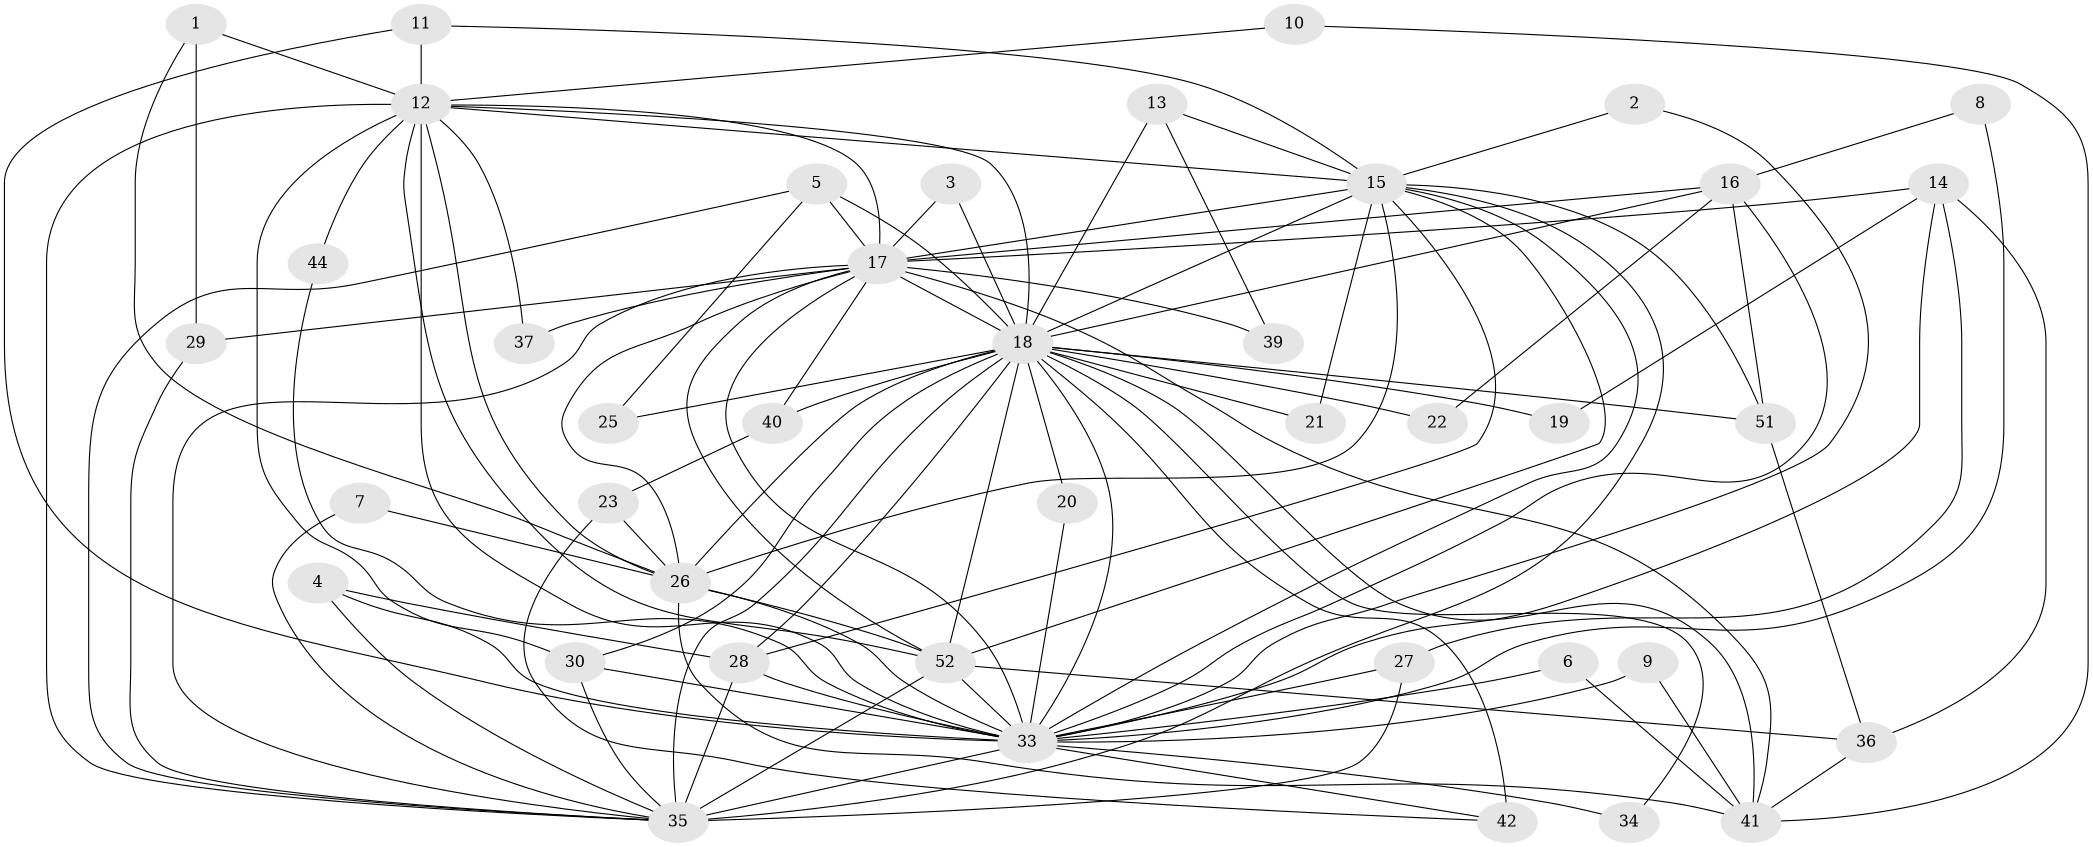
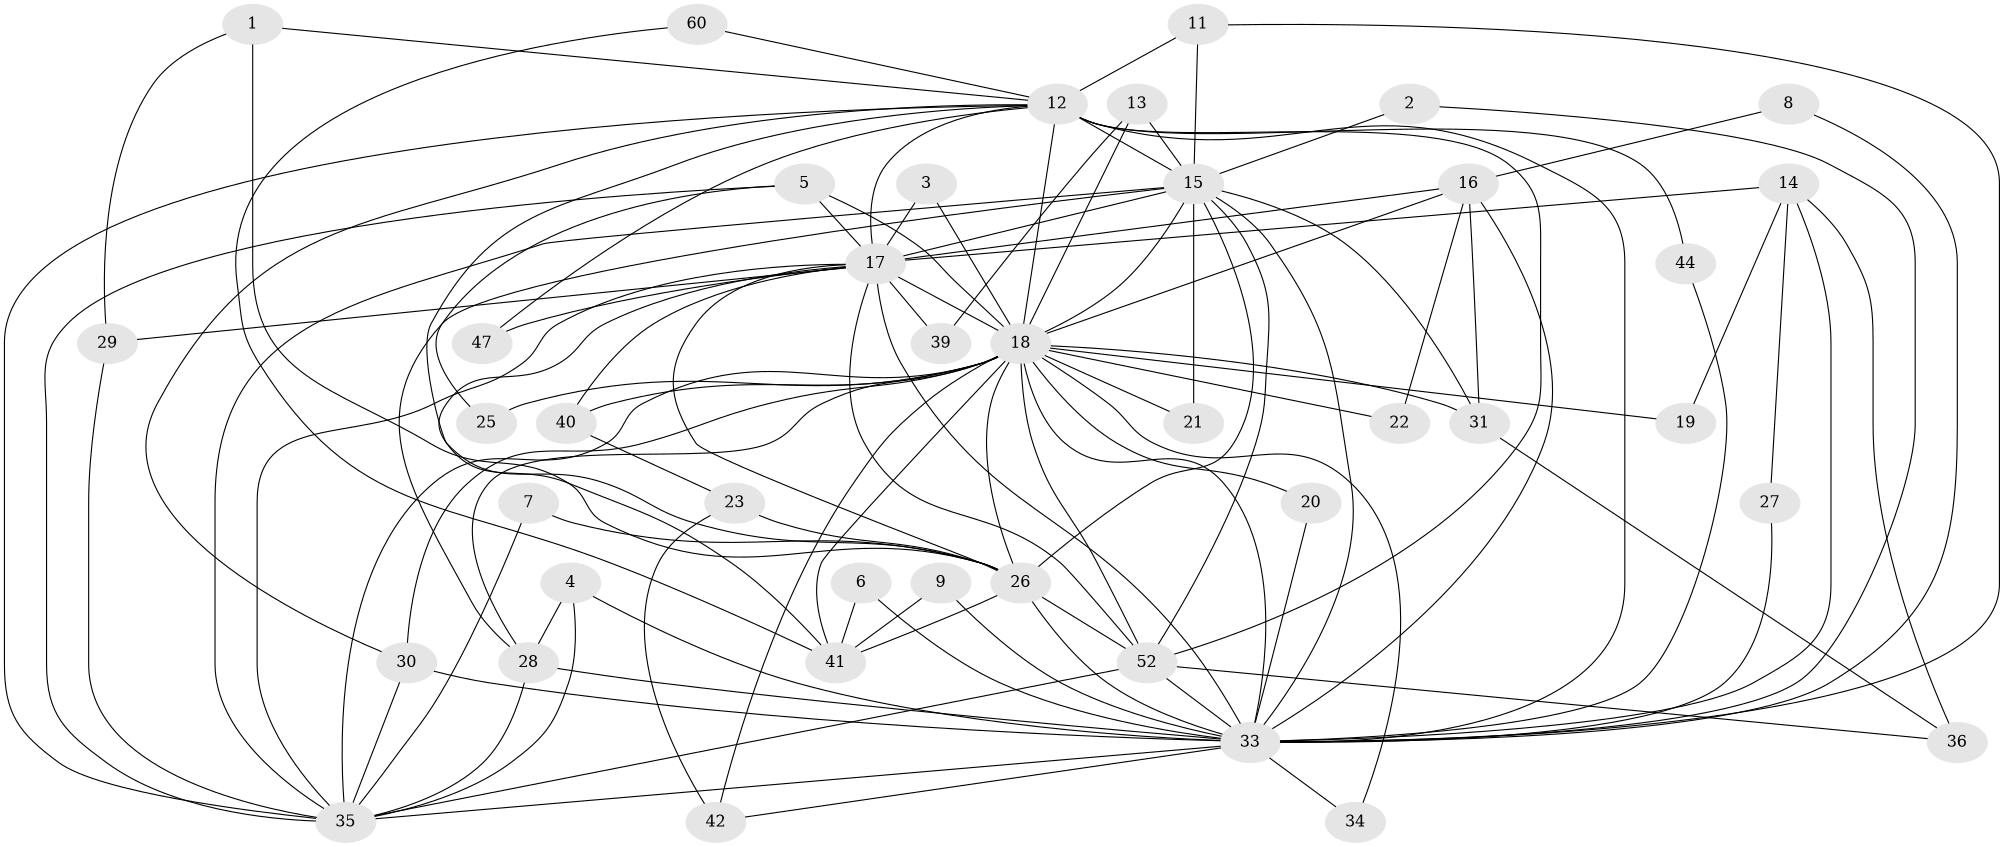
(1295, 24) -> (697, 24)
(524, 344) -> (482, 344)
(1766, 423) -> (1480, 423)
(1809, 783) -> none
(1044, 805) -> none
